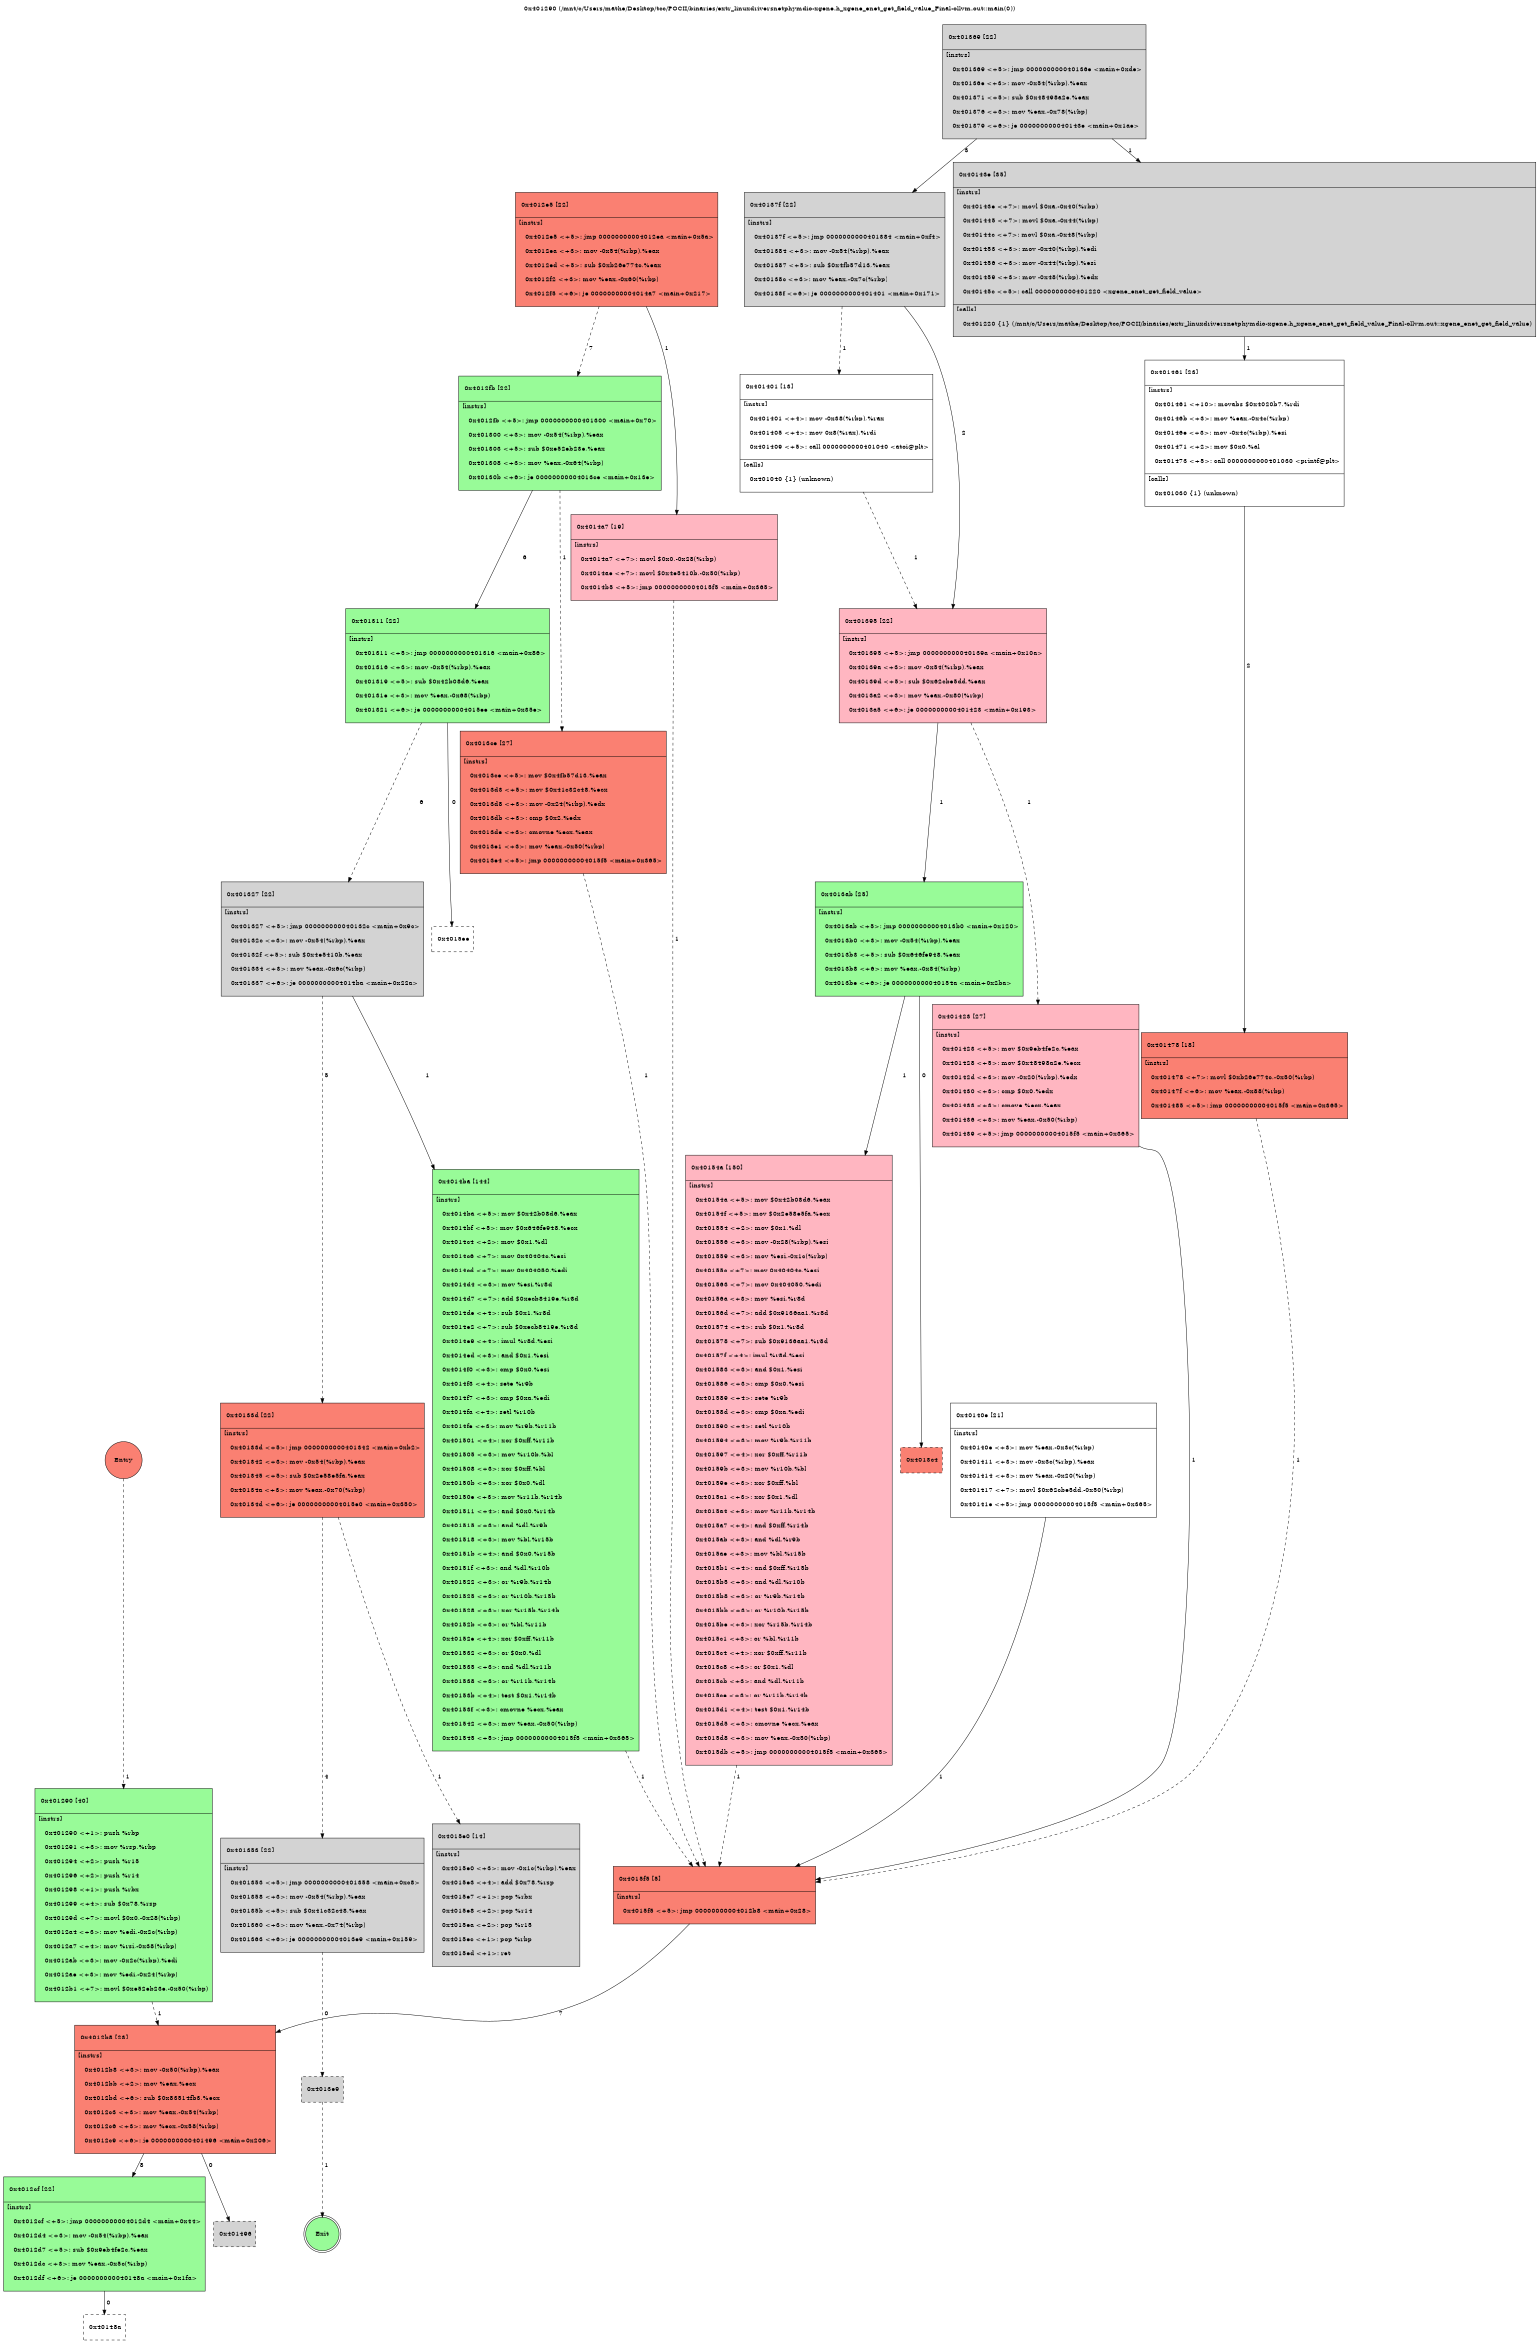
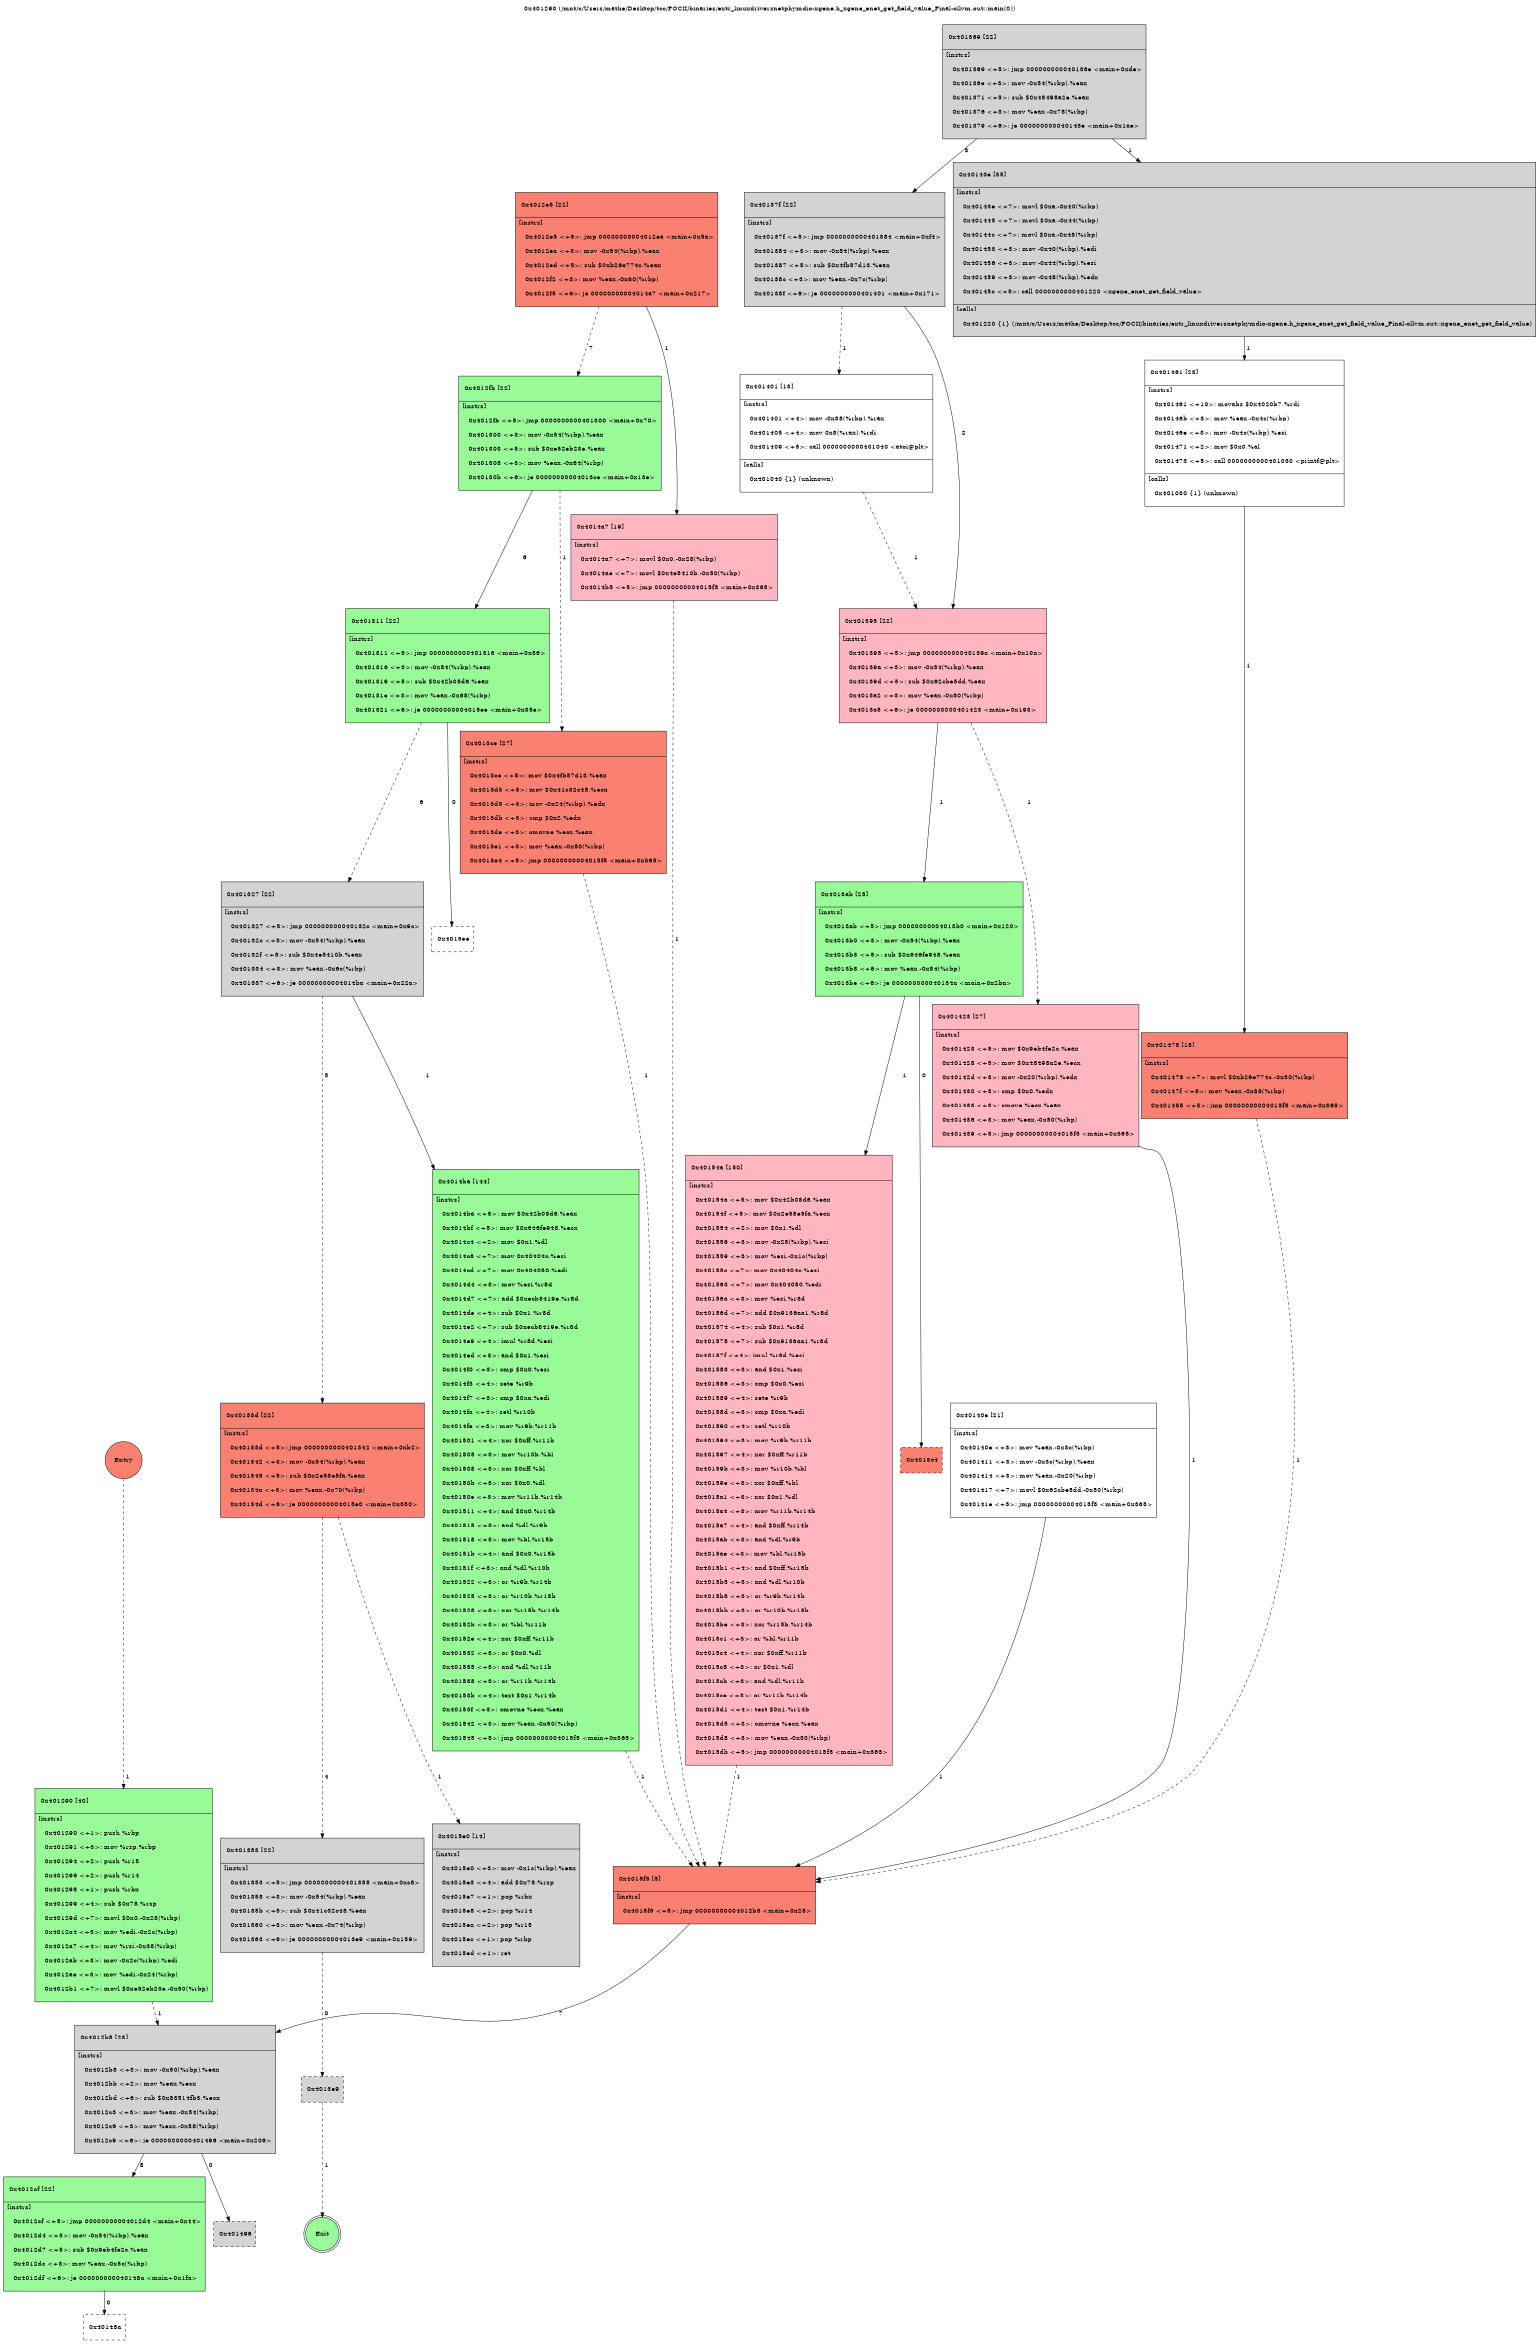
(1248, 666) -> (1248, 666)
(175, 2089) -> (175, 2089)
